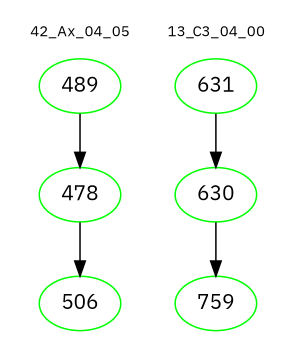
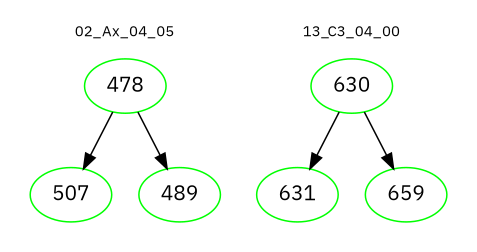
(81, 32) -> (125, 32)
(80, 133) -> (149, 134)
(216, 133) -> (328, 134)
(80, 303) -> (71, 195)
(216, 303) -> (406, 195)
